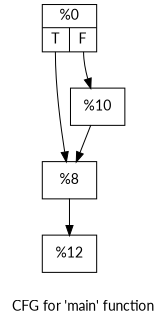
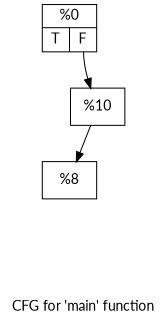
(58, 102) -> none
(69, 254) -> none
